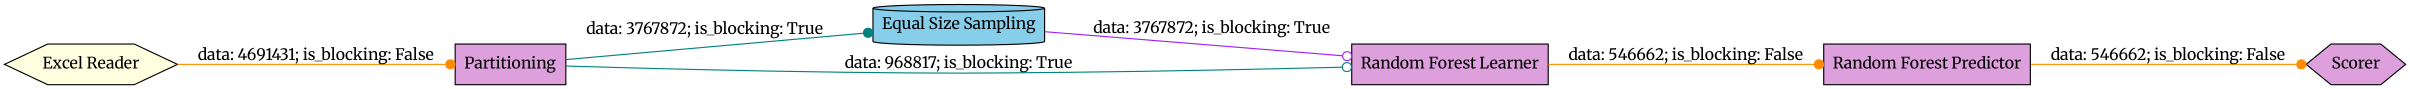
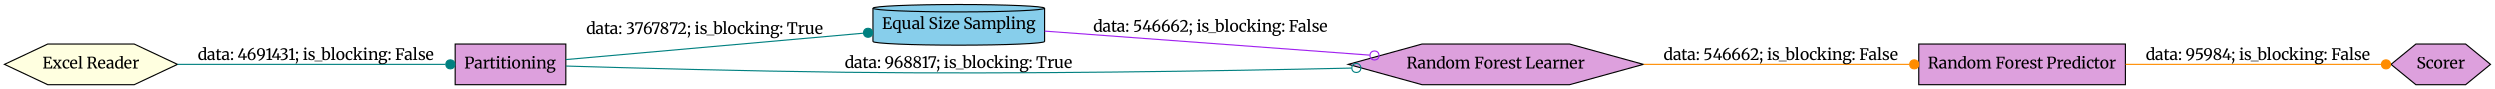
(1212, 29) -> (1211, 28)
(2168, 56) -> (2258, 56)
(312, 64) -> (312, 64)
(1450, 64) -> (1496, 64)
